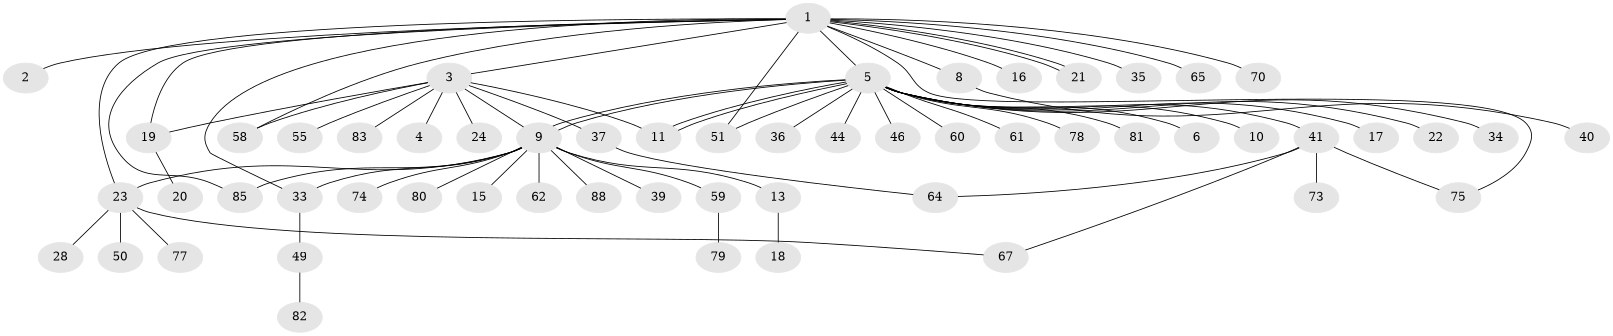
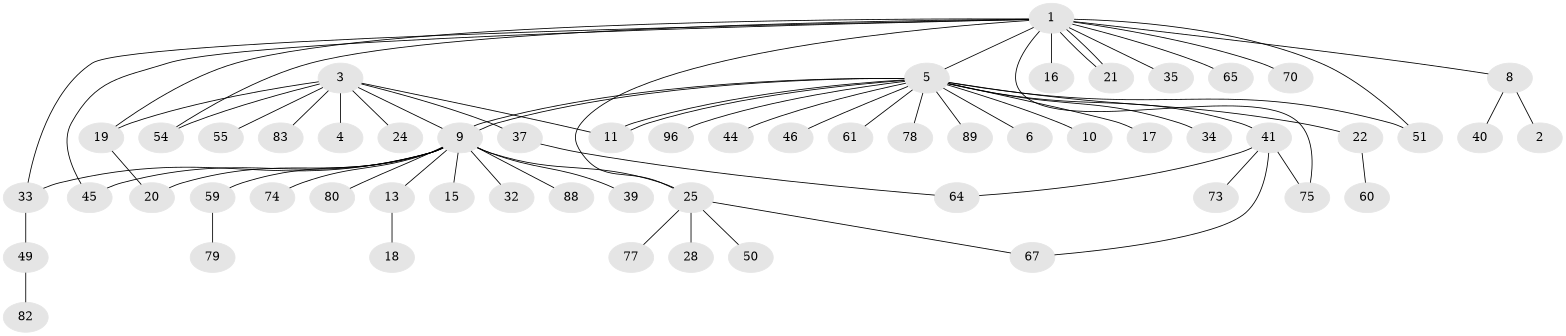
(413, 31) -> (1525, 108)
(629, 48) -> none
(913, 108) -> (1364, 168)
(240, 138) -> (161, 138)
(778, 138) -> (671, 138)
(1137, 138) -> (970, 138)
none -> (306, 168)
(120, 198) -> (691, 198)
(240, 198) -> (90, 198)
(539, 198) -> (512, 198)
